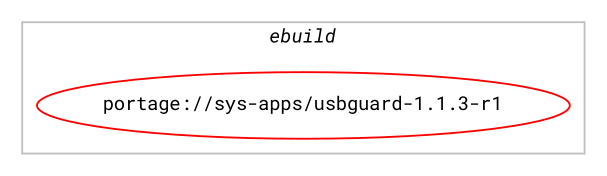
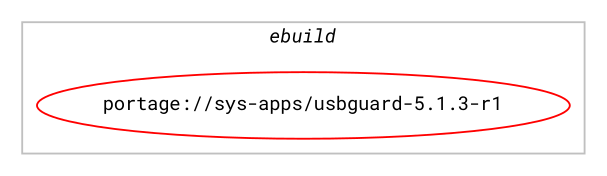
(303, 105) -> (303, 105)
